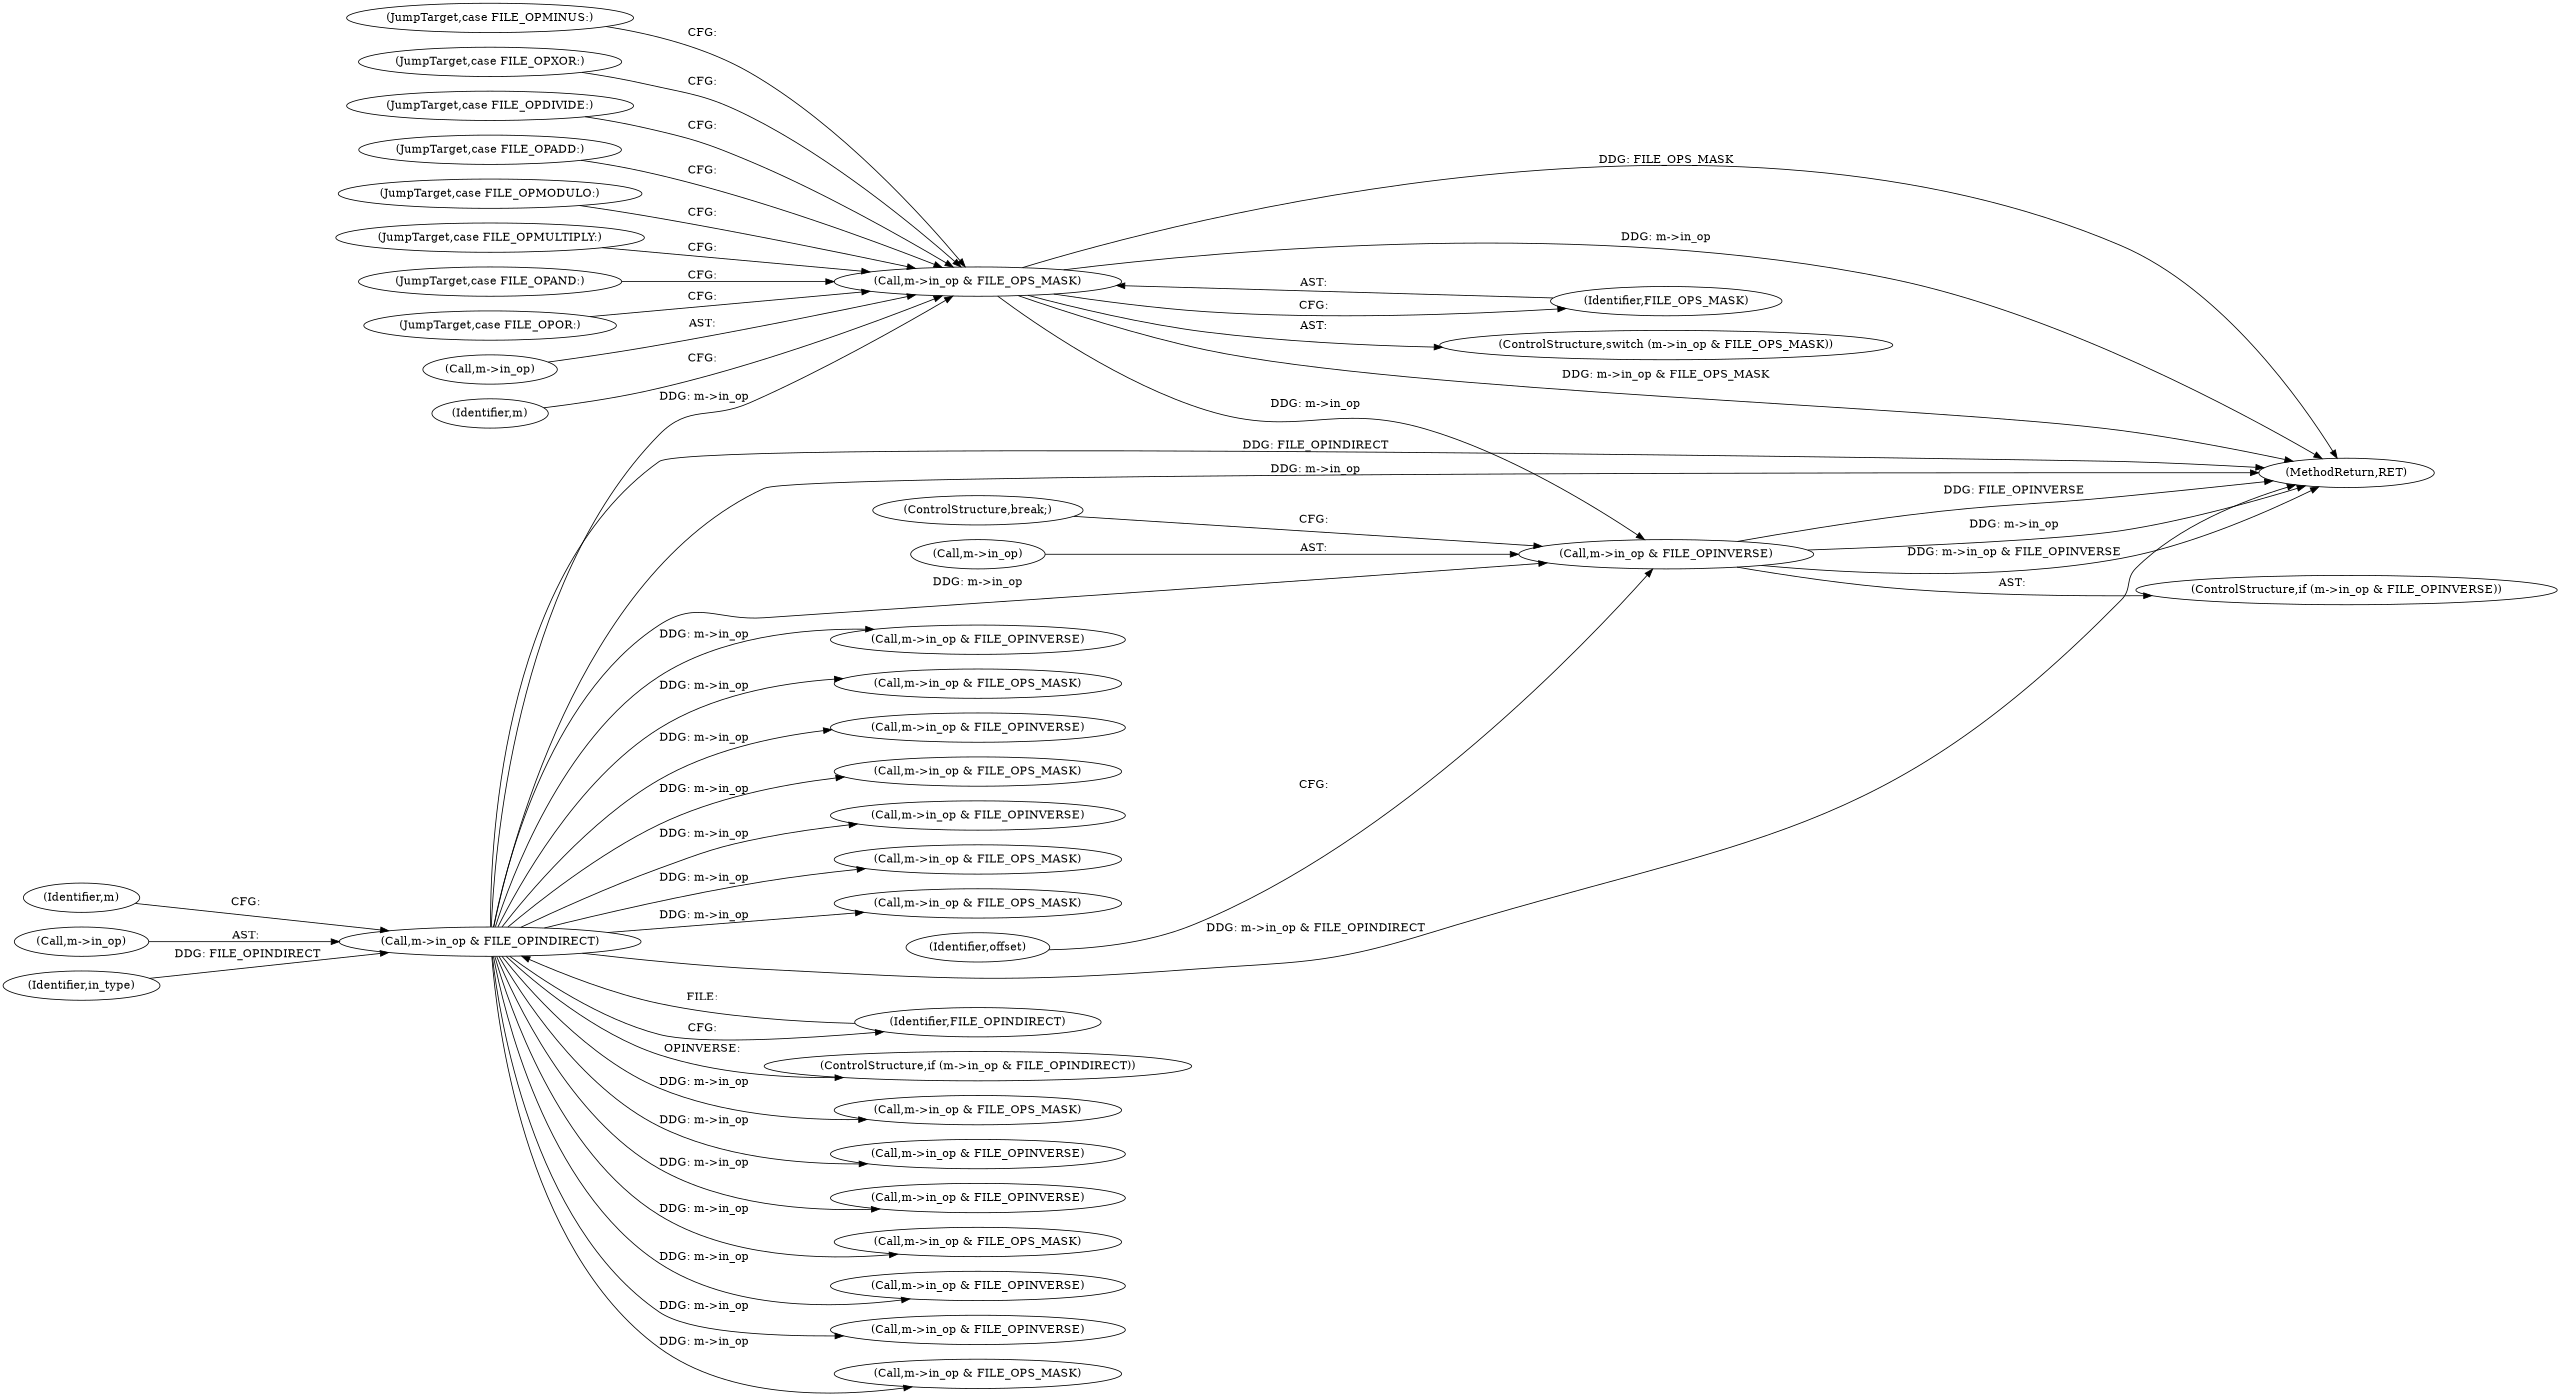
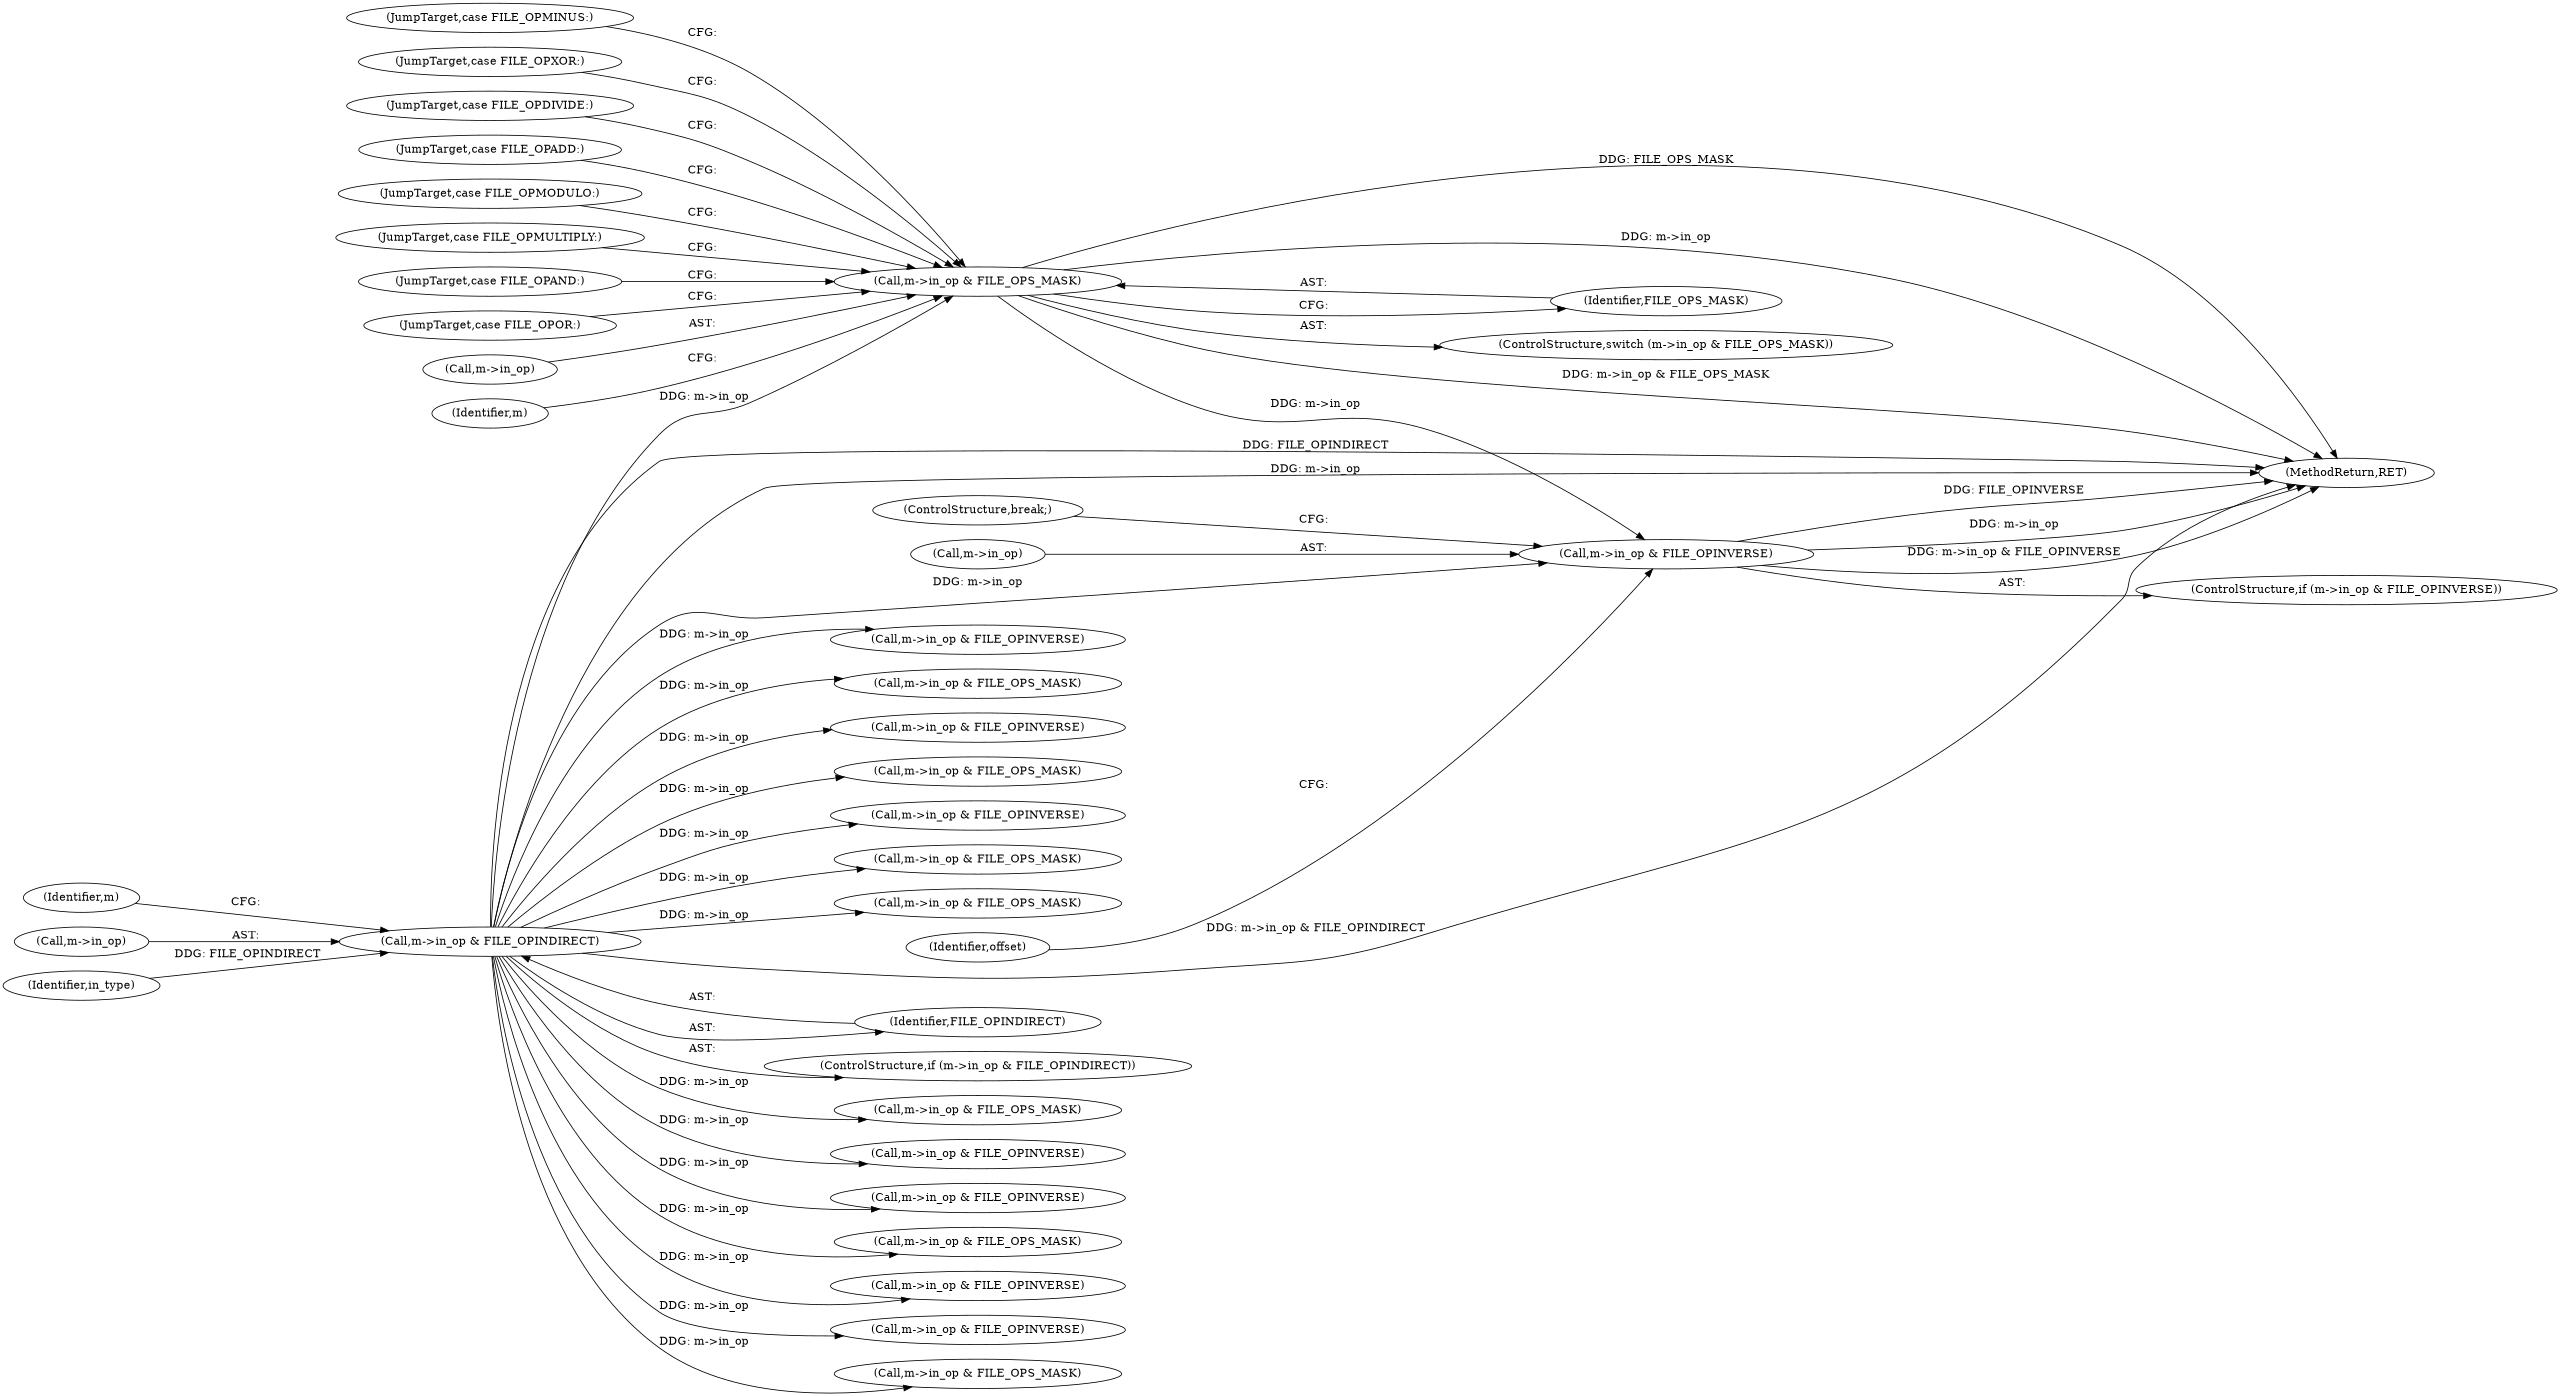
(704, 997) -> (704, 997)
(704, 1028) -> (704, 1028)
(704, 1049) -> (704, 1049)
